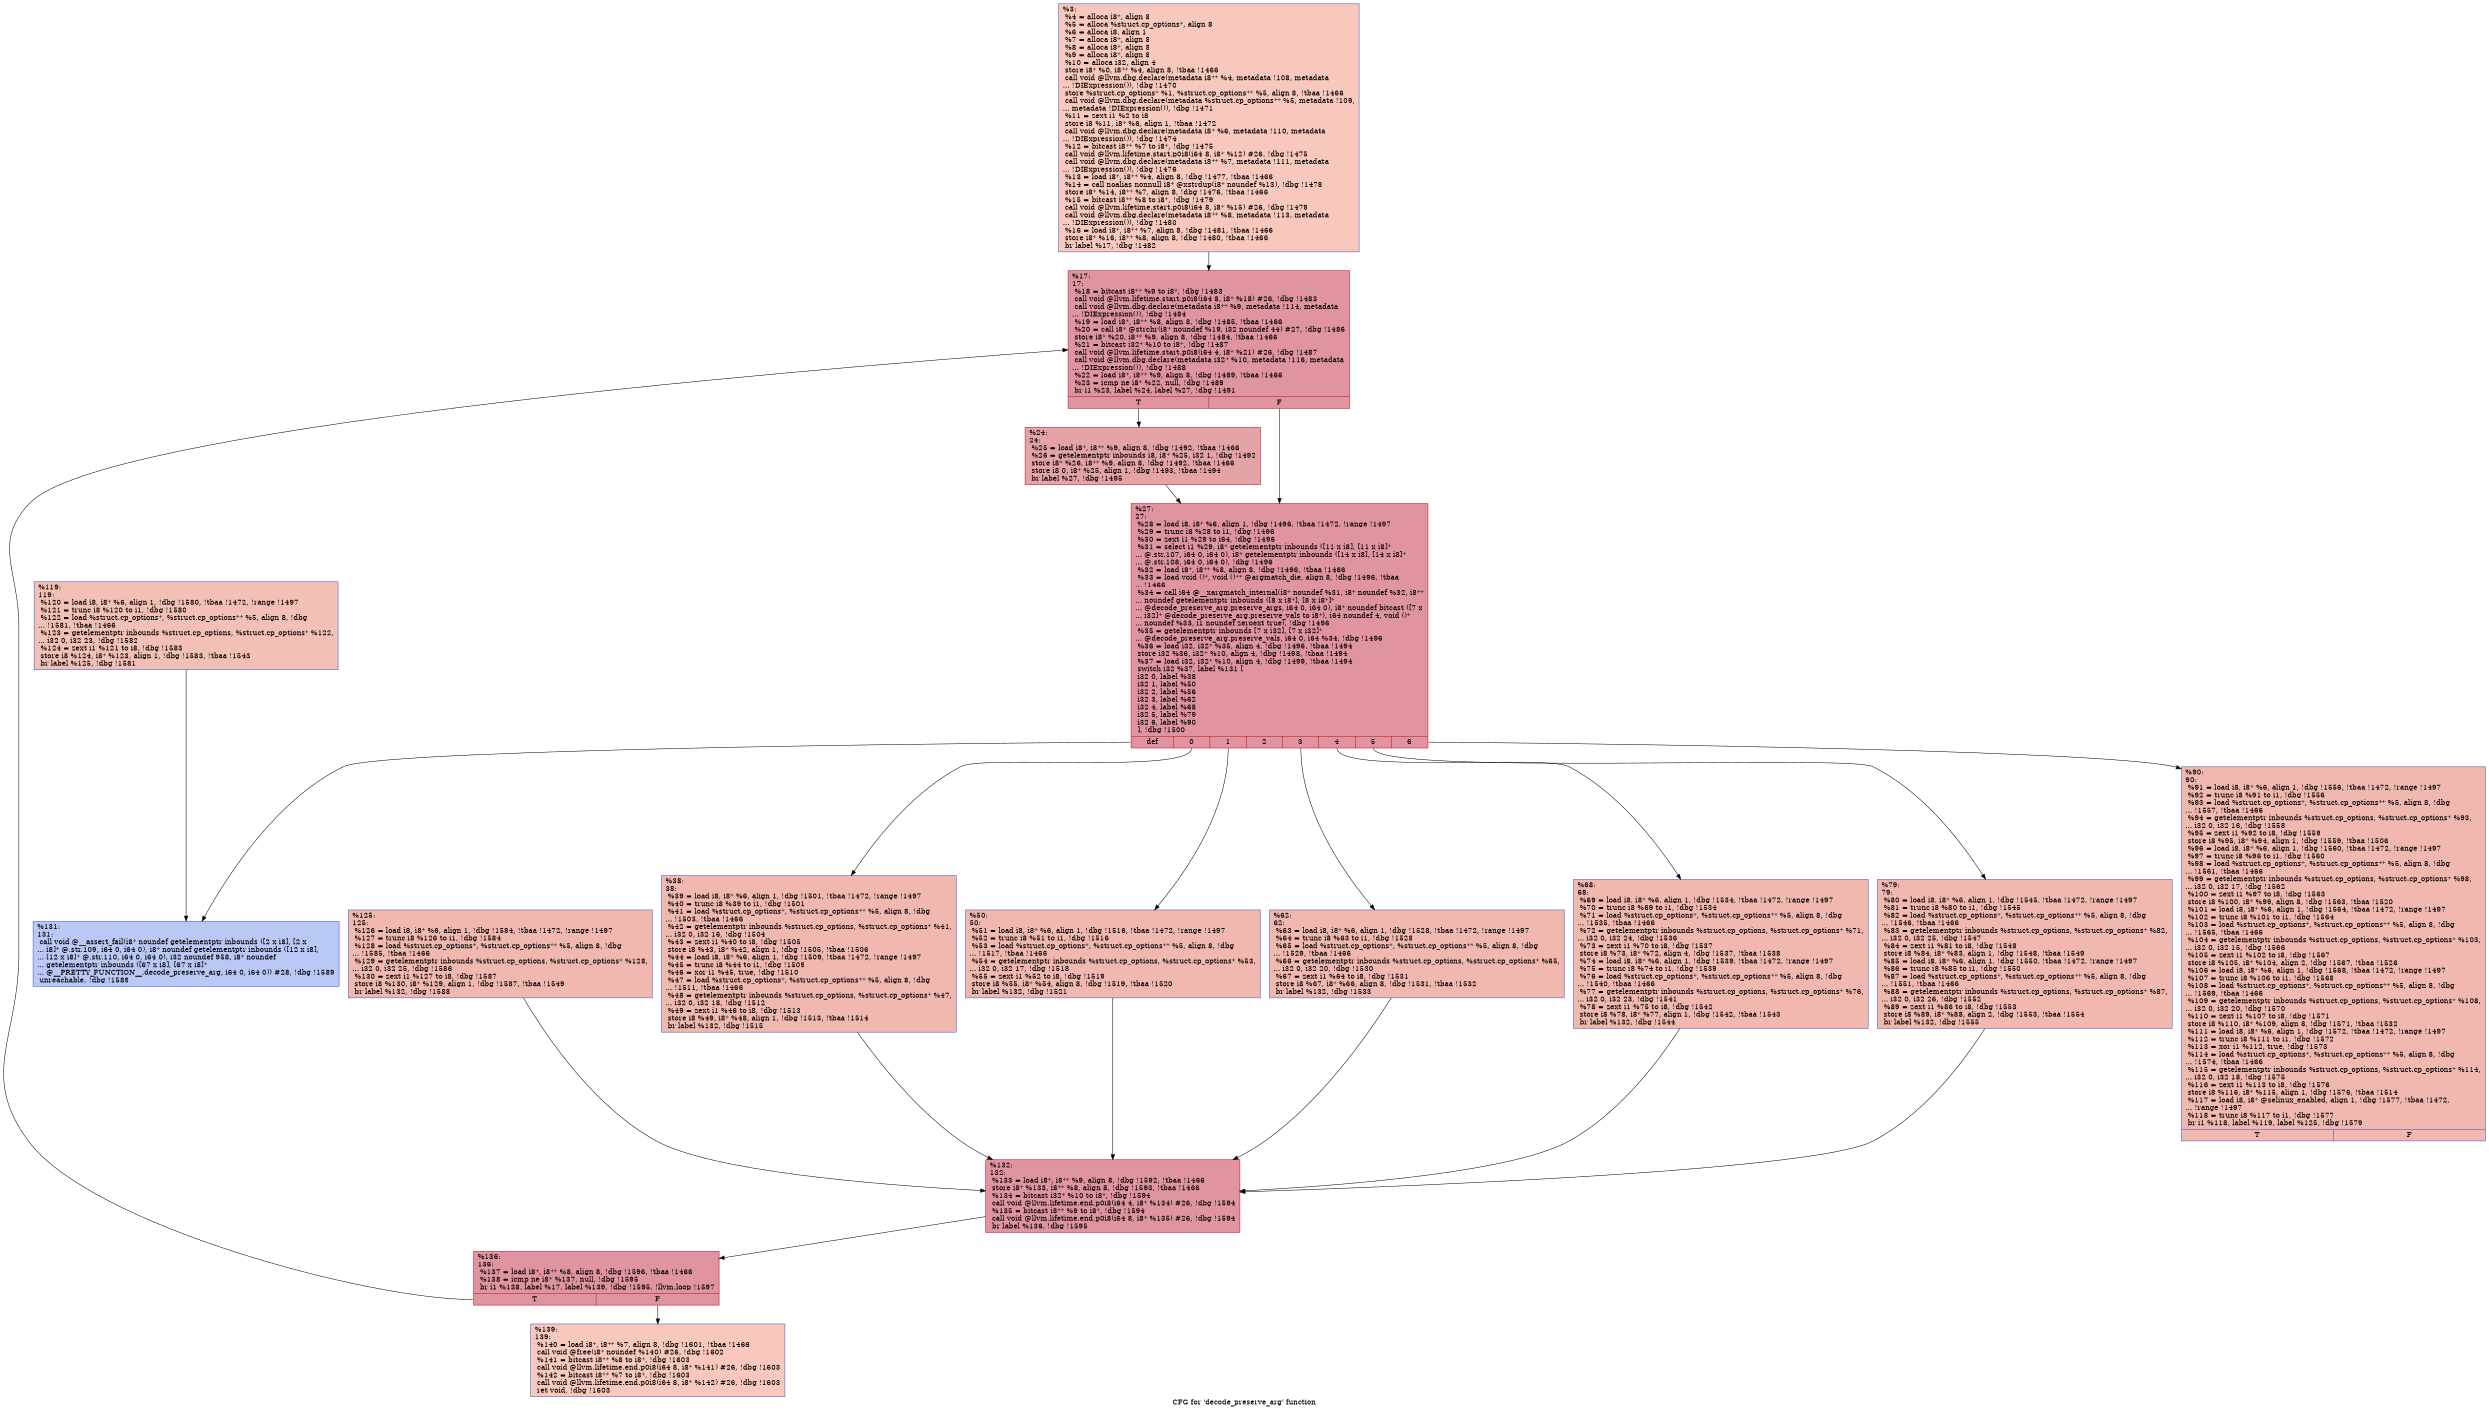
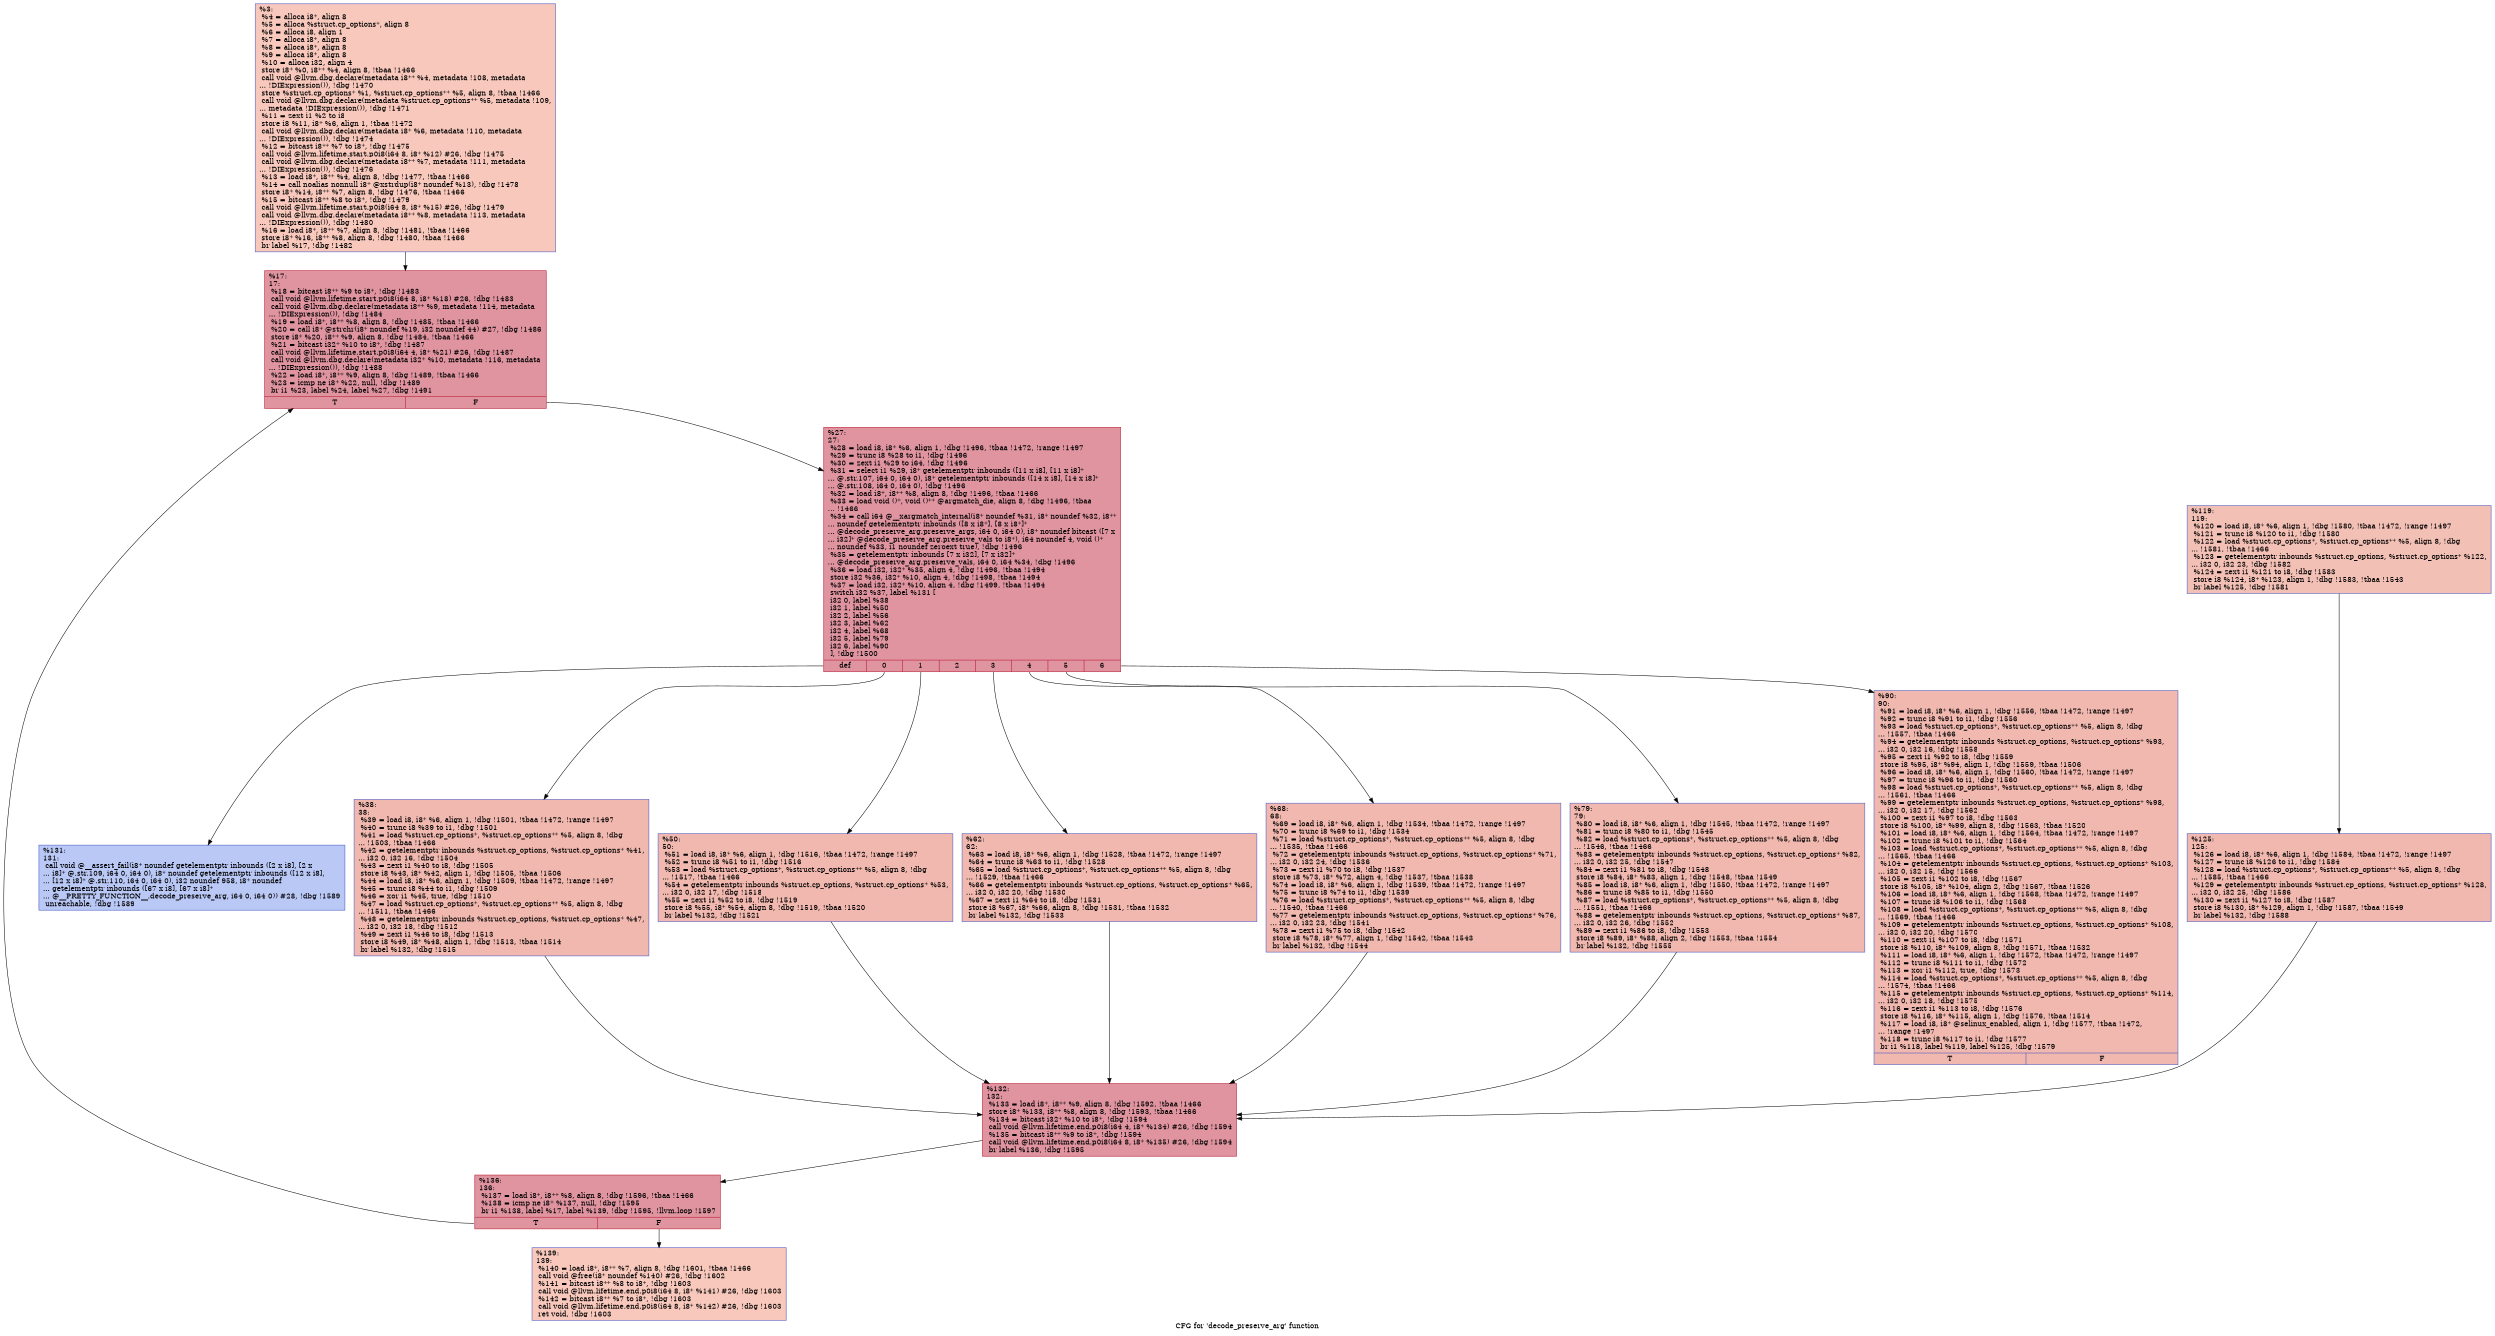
(1143, 456) -> none
(186, 793) -> (2339, 711)
